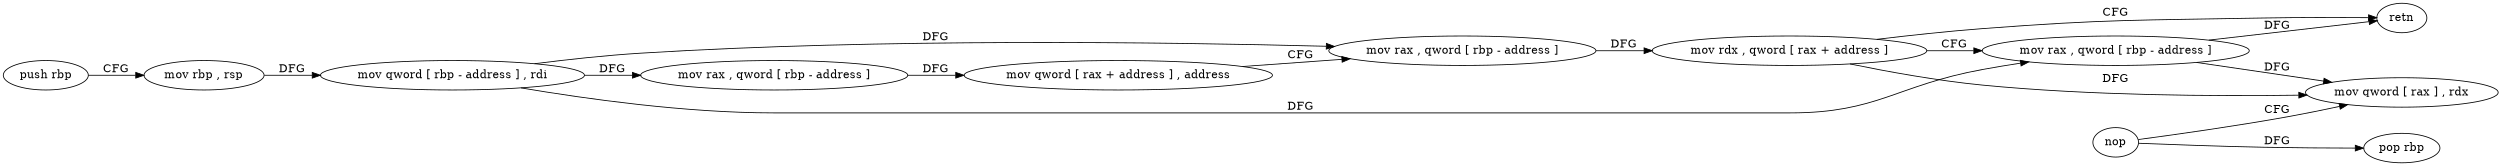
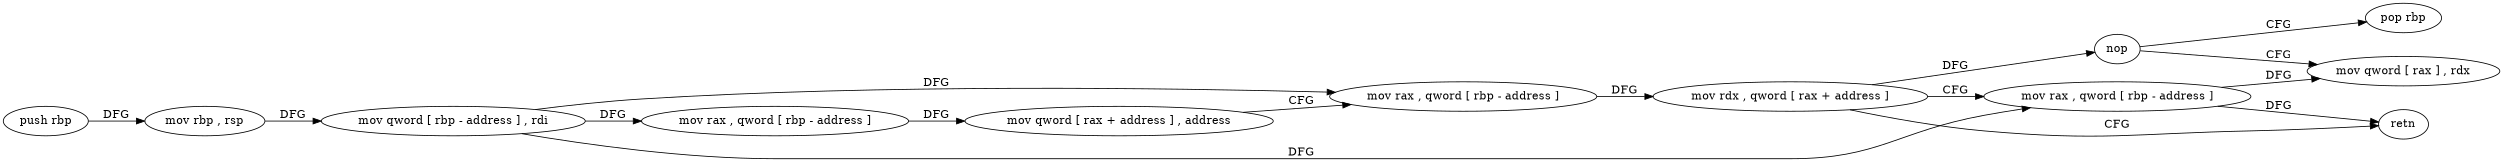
(116, 69) -> (117, 115)
(2073, 92) -> (1979, 69)
(2277, 141) -> (2279, 25)
